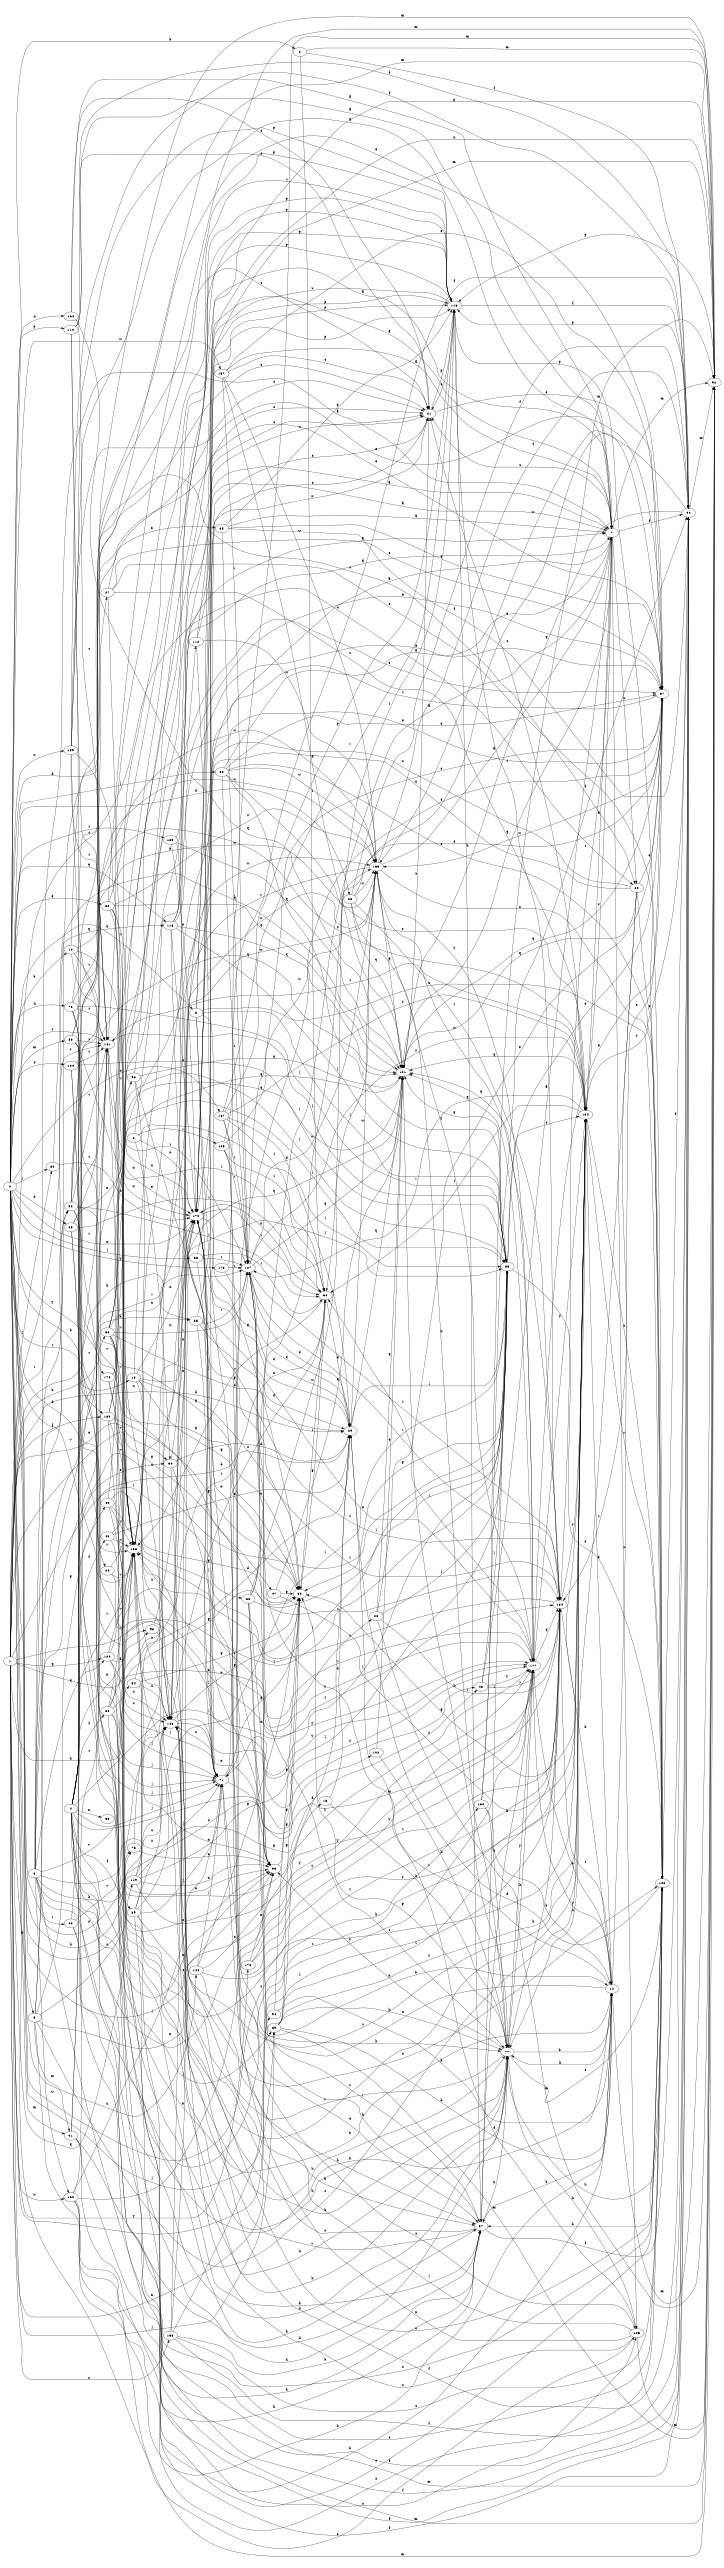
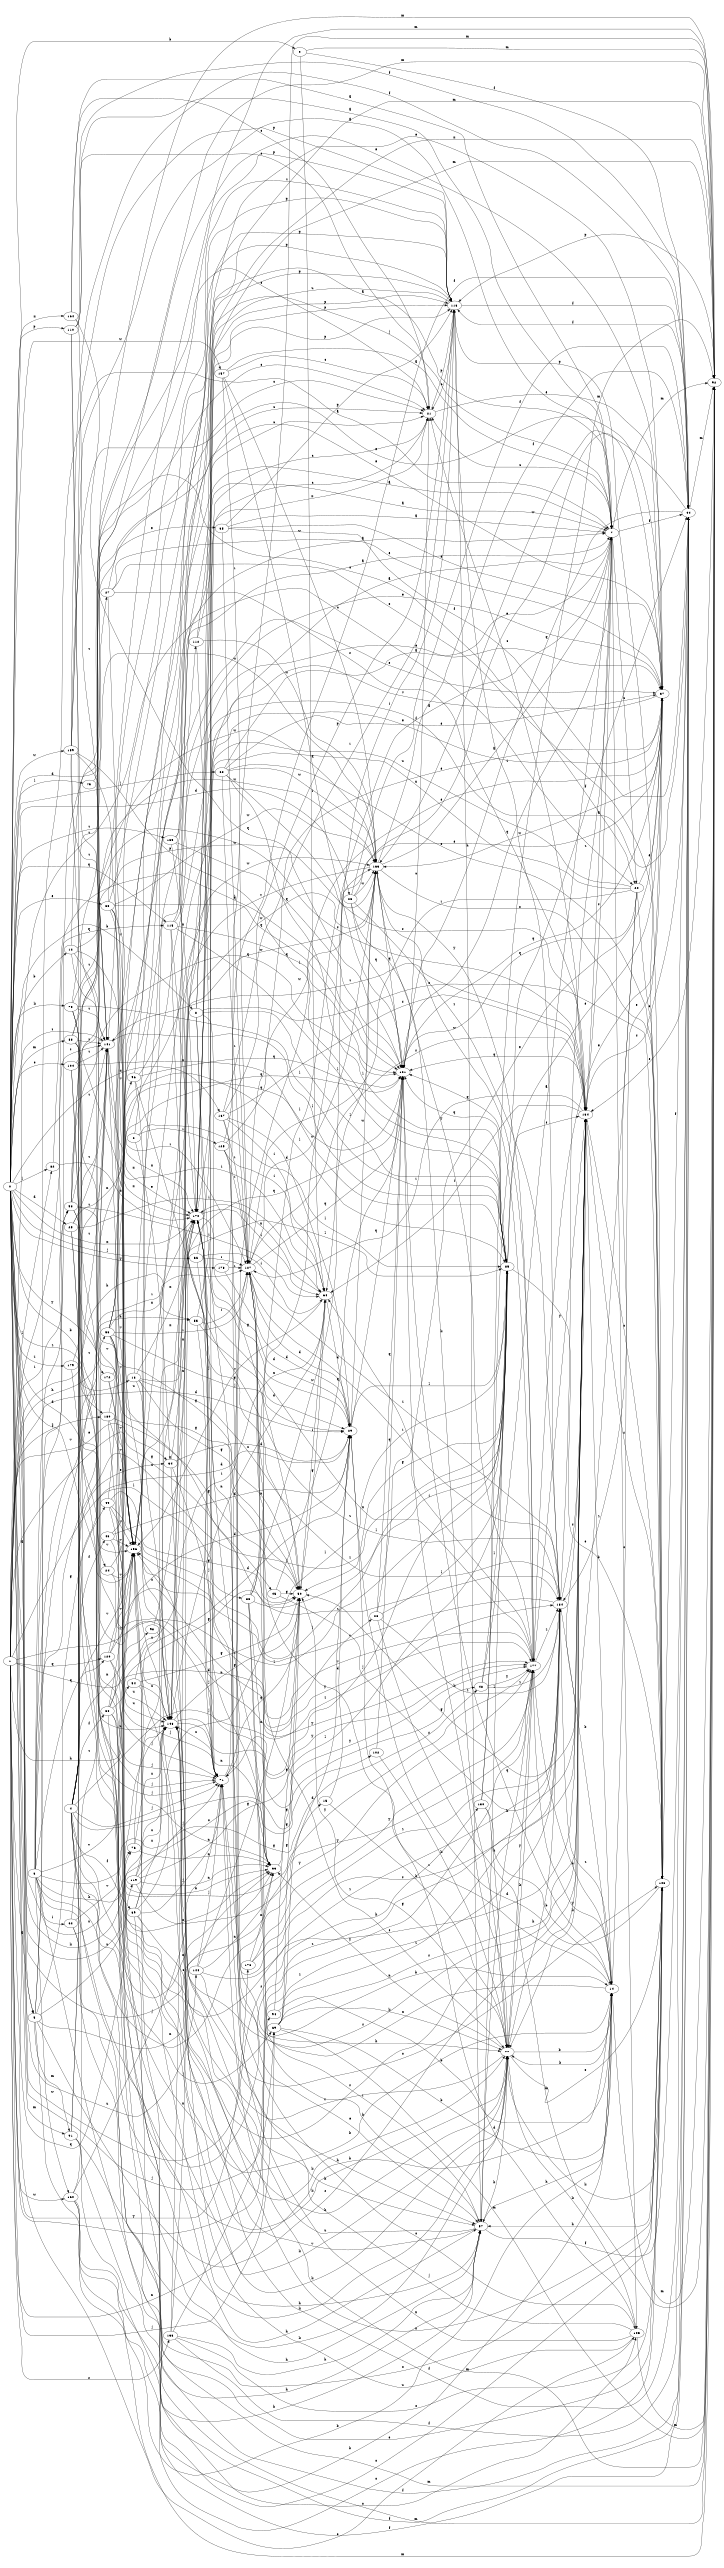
(455, 100) -> (455, 100)
(559, 311) -> (335, 146)
(573, 322) -> (573, 322)
(390, 332) -> (390, 332)
(192, 587) -> none
(161, 678) -> (160, 913)
none -> (703, 767)
none -> (89, 784)
none -> (379, 1004)
(218, 1105) -> (309, 1005)
(175, 1163) -> none
(536, 1307) -> (449, 1572)
none -> (71, 1365)
(235, 1385) -> (235, 1385)
none -> (22, 1560)
(274, 1594) -> (274, 1594)
(547, 1630) -> (547, 1630)
(129, 1638) -> (245, 1534)
none -> (145, 1782)
(407, 1788) -> (702, 2444)
(108, 1819) -> none
(269, 1922) -> none
(668, 2405) -> (447, 750)
